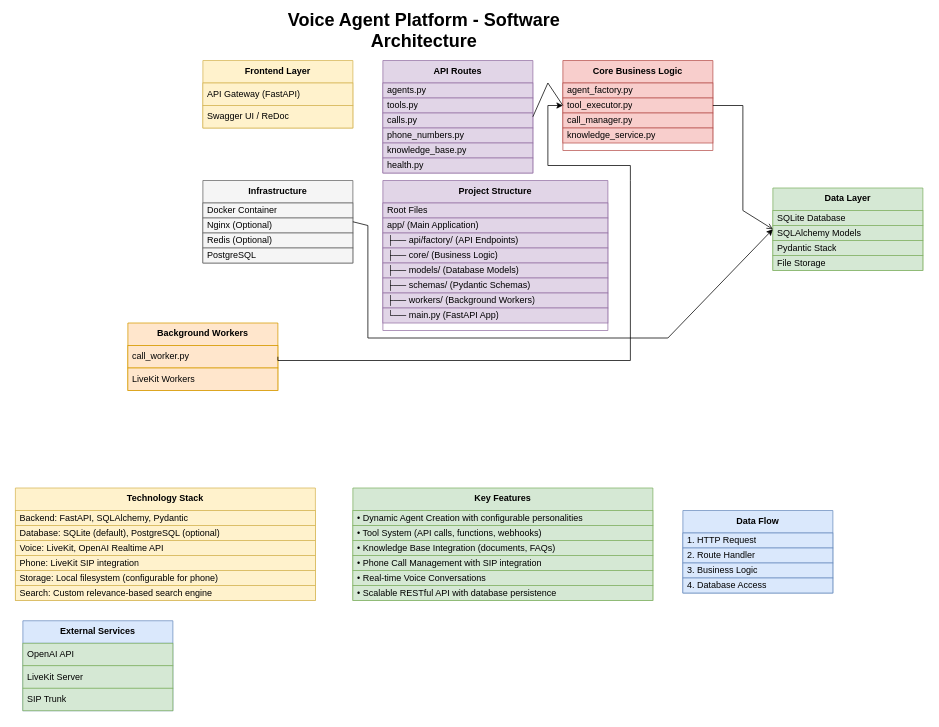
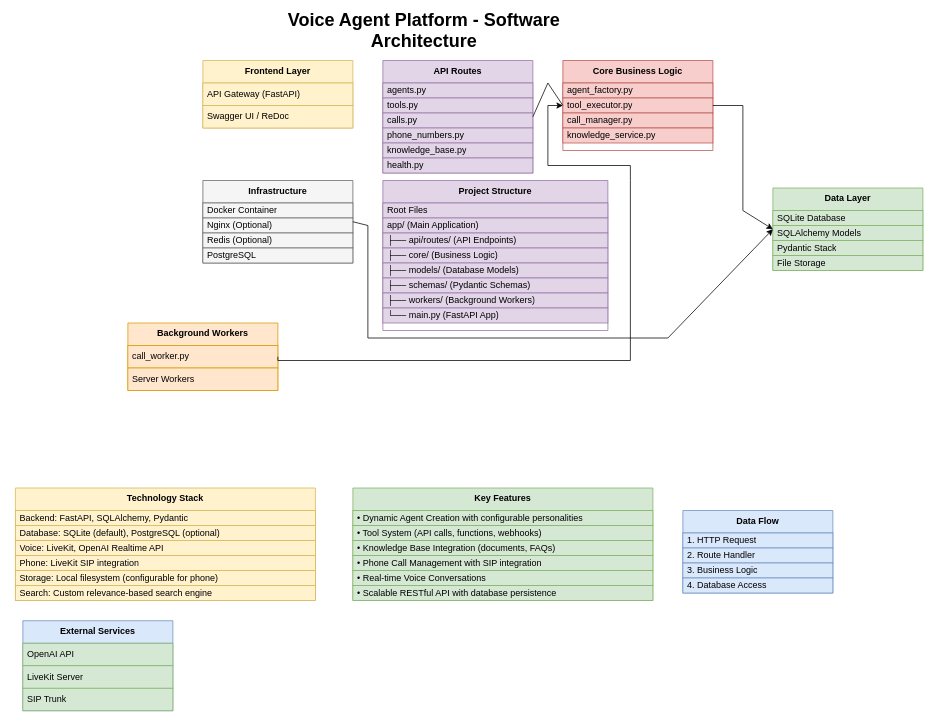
(768, 226) -> (767, 226)
(462, 240) -> (460, 240)
(167, 379) -> (166, 379)
